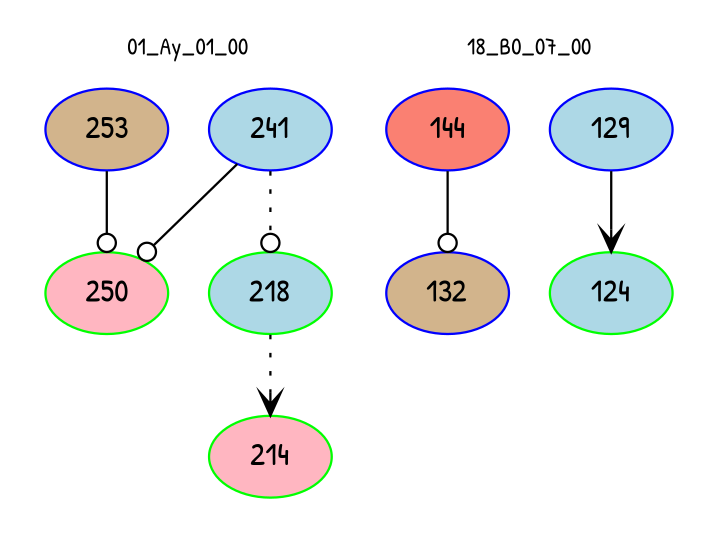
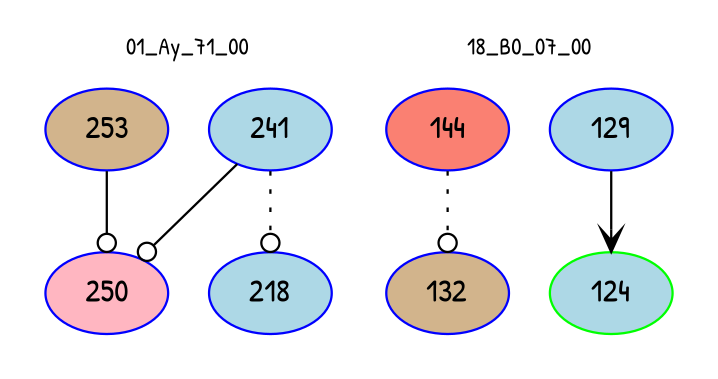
(189, 49) -> (189, 49)
(448, 202) -> (448, 202)
(107, 293) -> (107, 293)
(270, 293) -> (270, 293)
(270, 457) -> none
